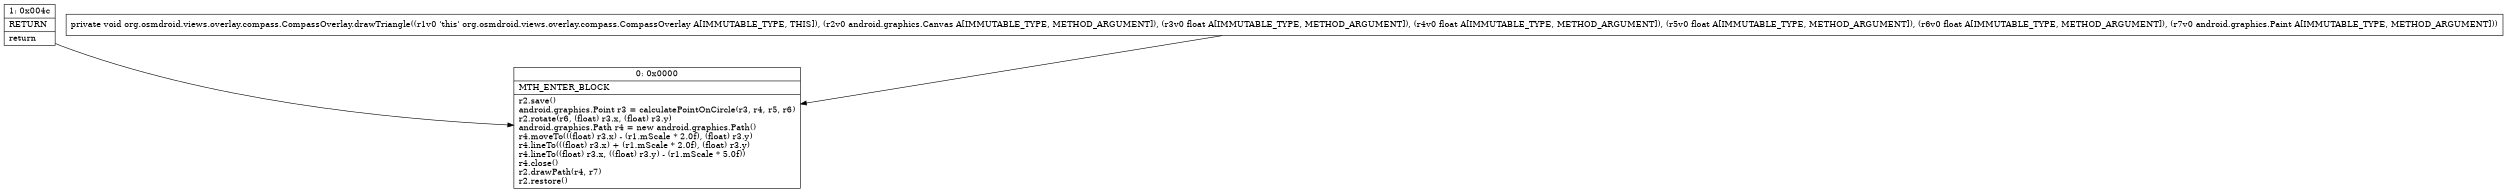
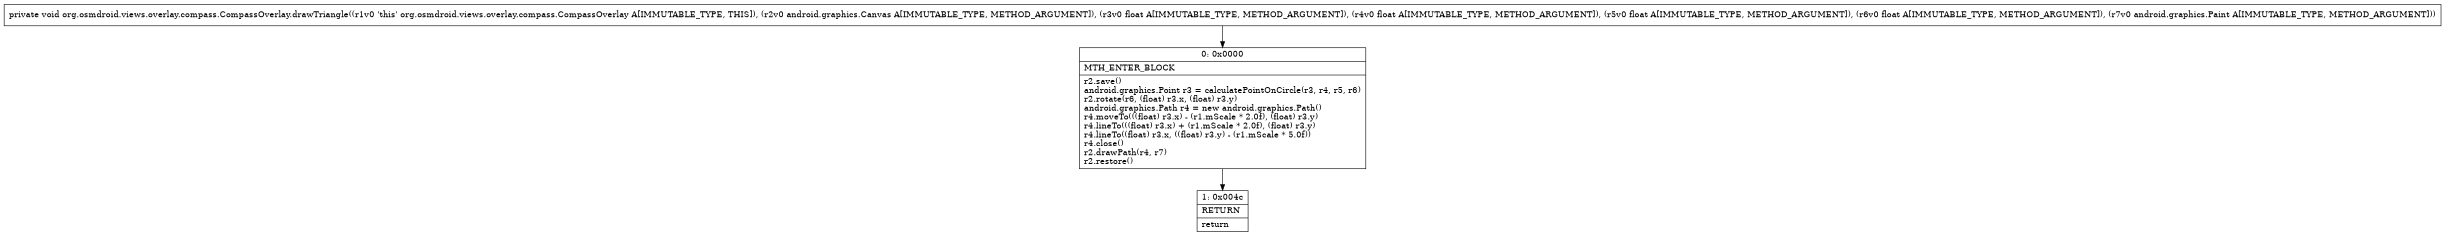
(278, 101) -> (1223, 177)
